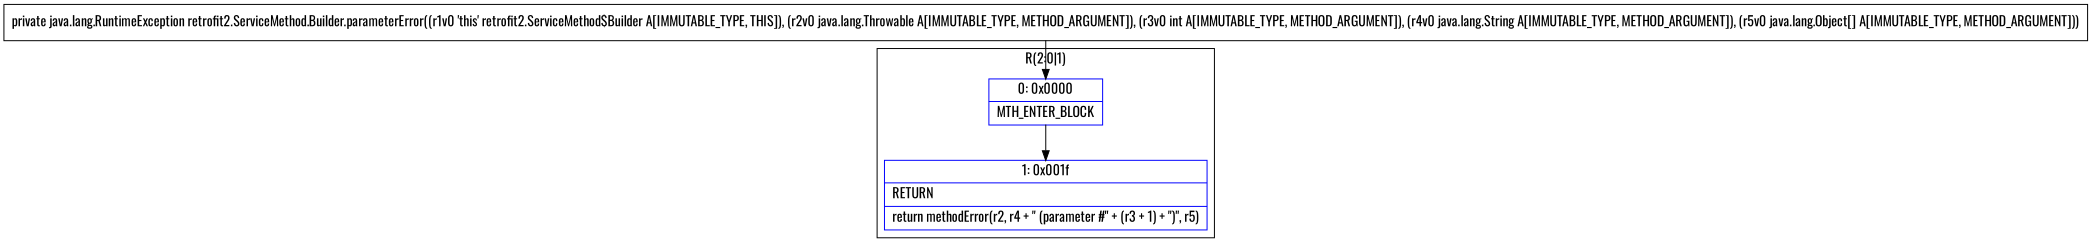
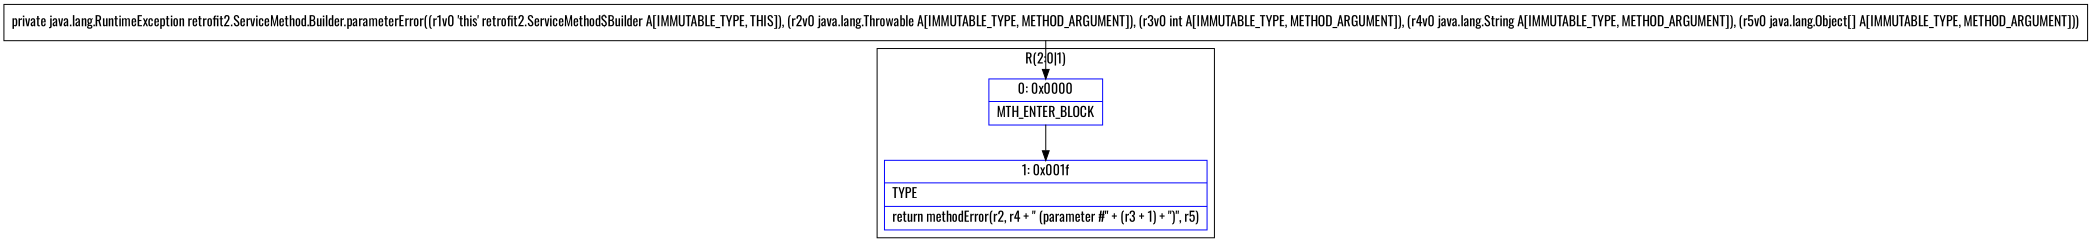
(913, 194) -> (905, 194)
